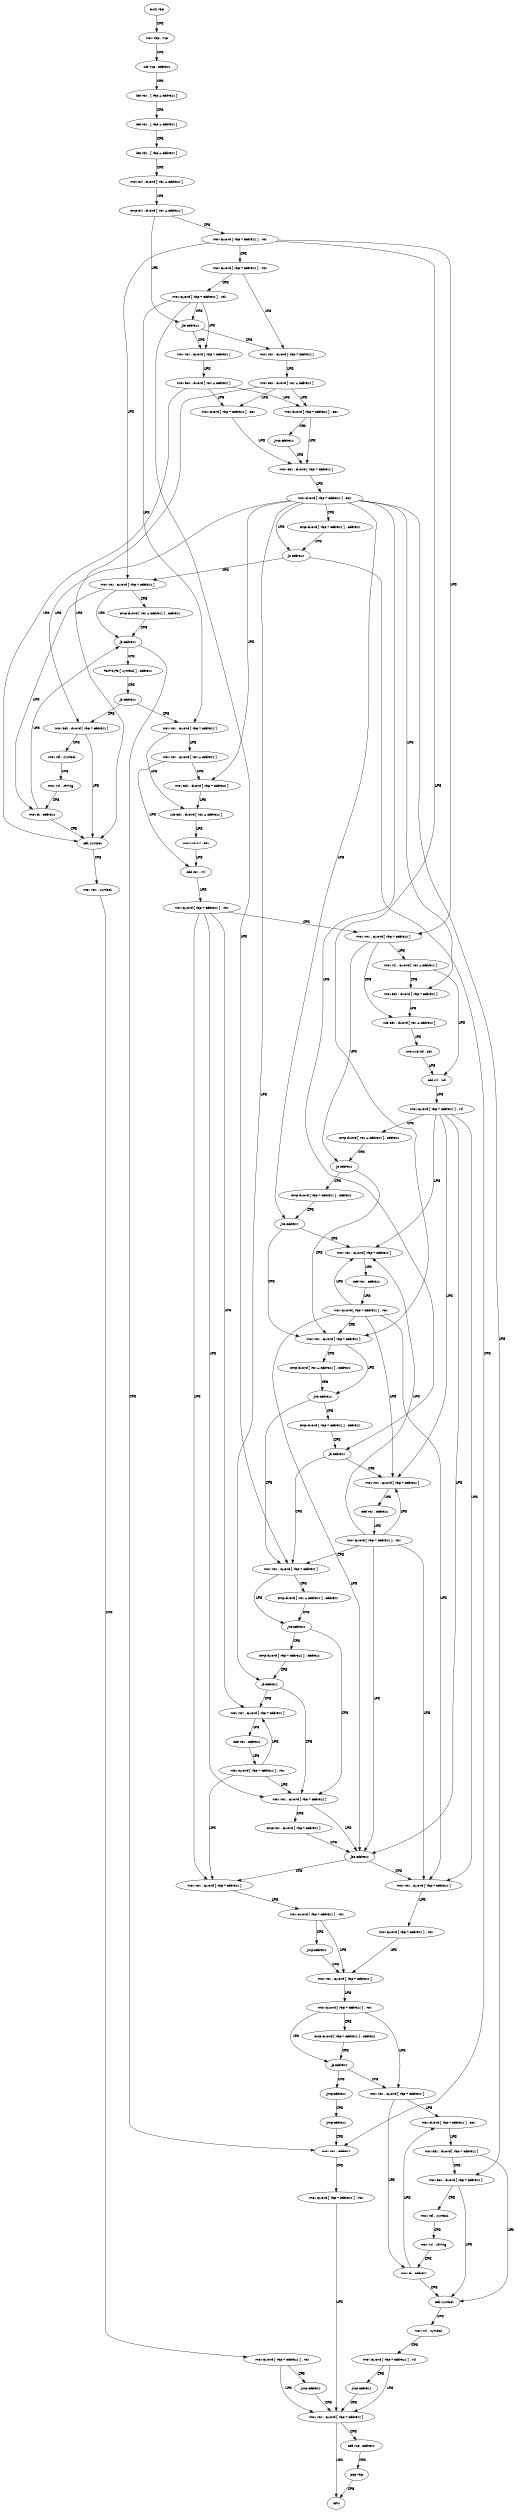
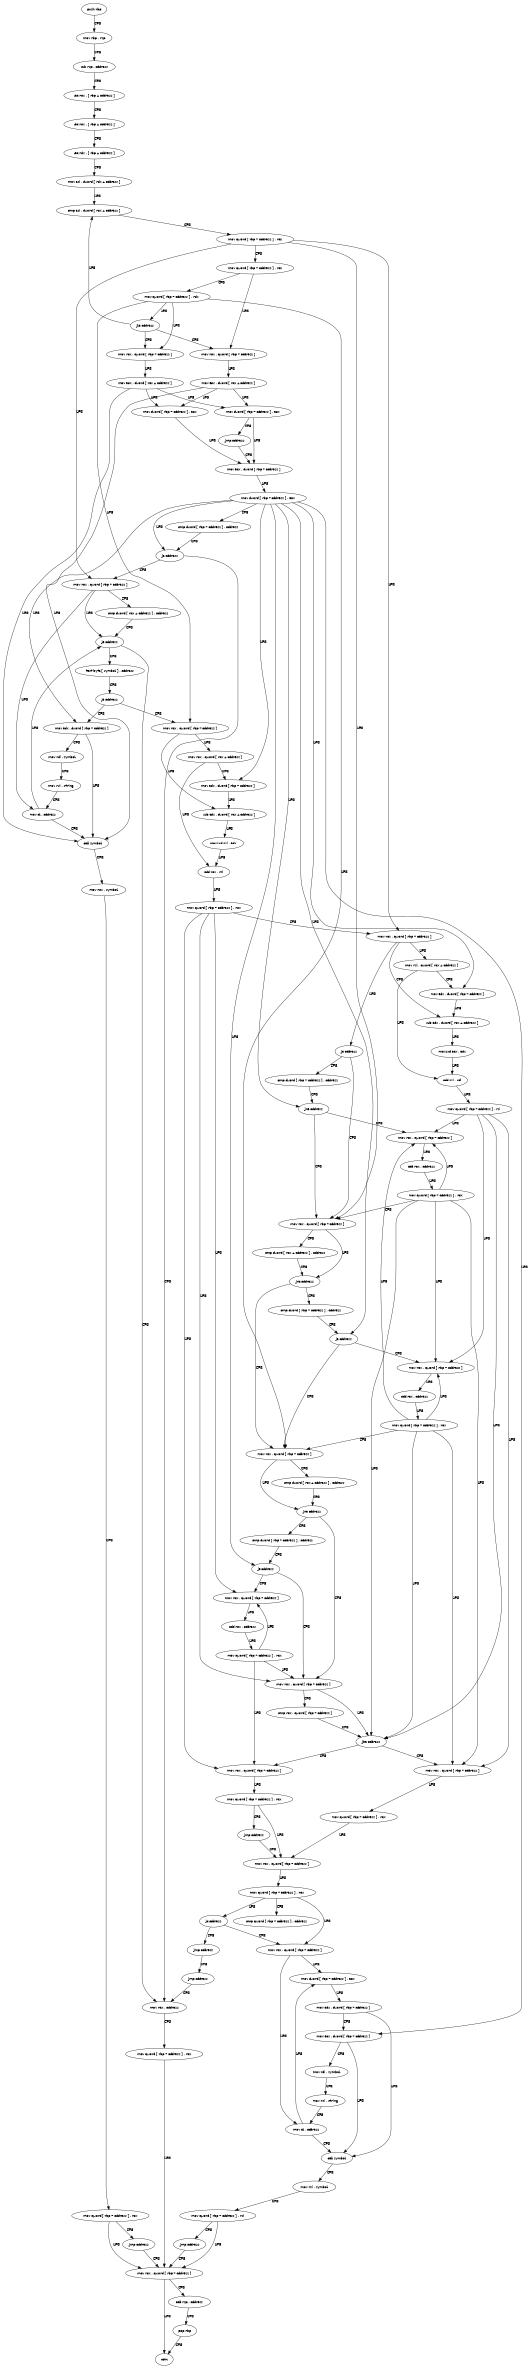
(151, 275) -> (89, 286)
(199, 311) -> (164, 311)
(419, 1051) -> (452, 1051)
(369, 1138) -> none
(342, 2049) -> none
